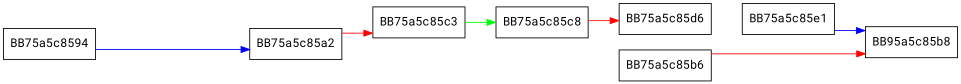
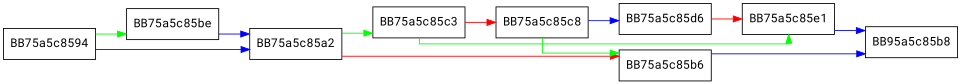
none -> (722, 19)
(599, 21) -> (599, 21)
(476, 22) -> (476, 22)
none -> (173, 24)
(353, 33) -> (353, 33)
none -> (602, 44)
none -> (569, 53)
(784, 54) -> (784, 54)
none -> (476, 56)
